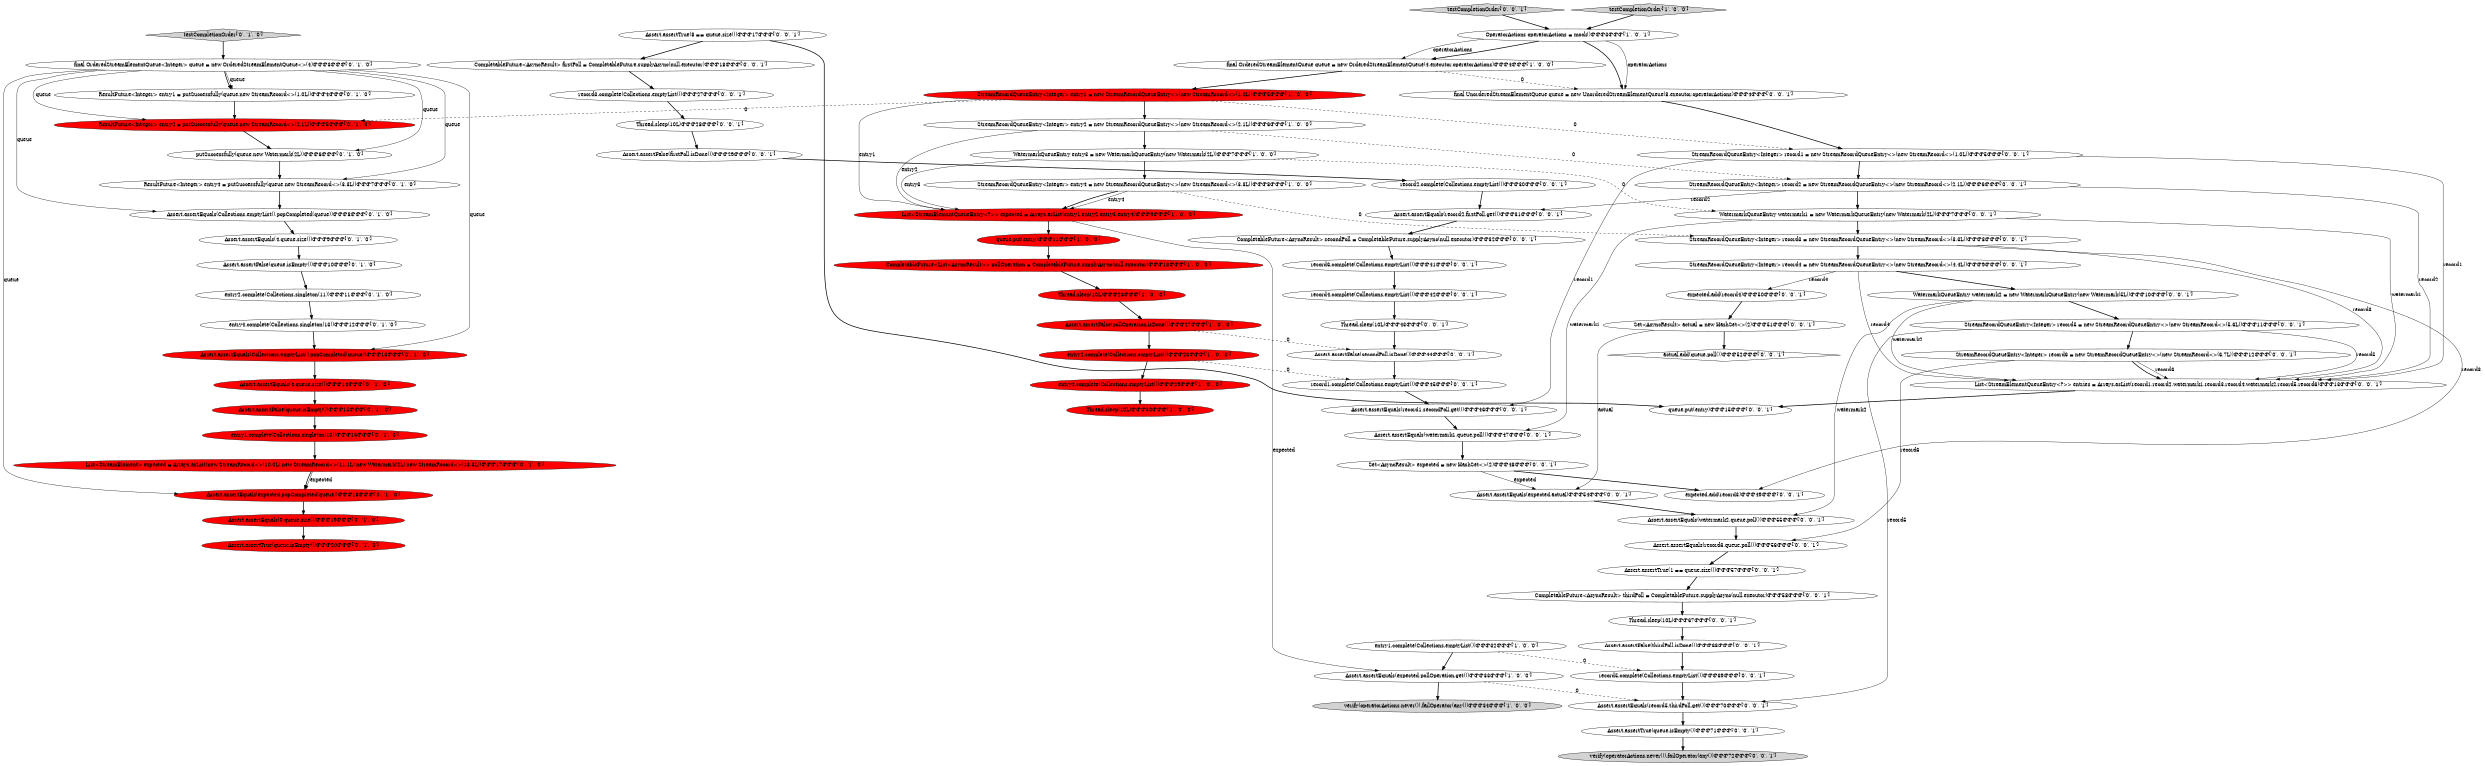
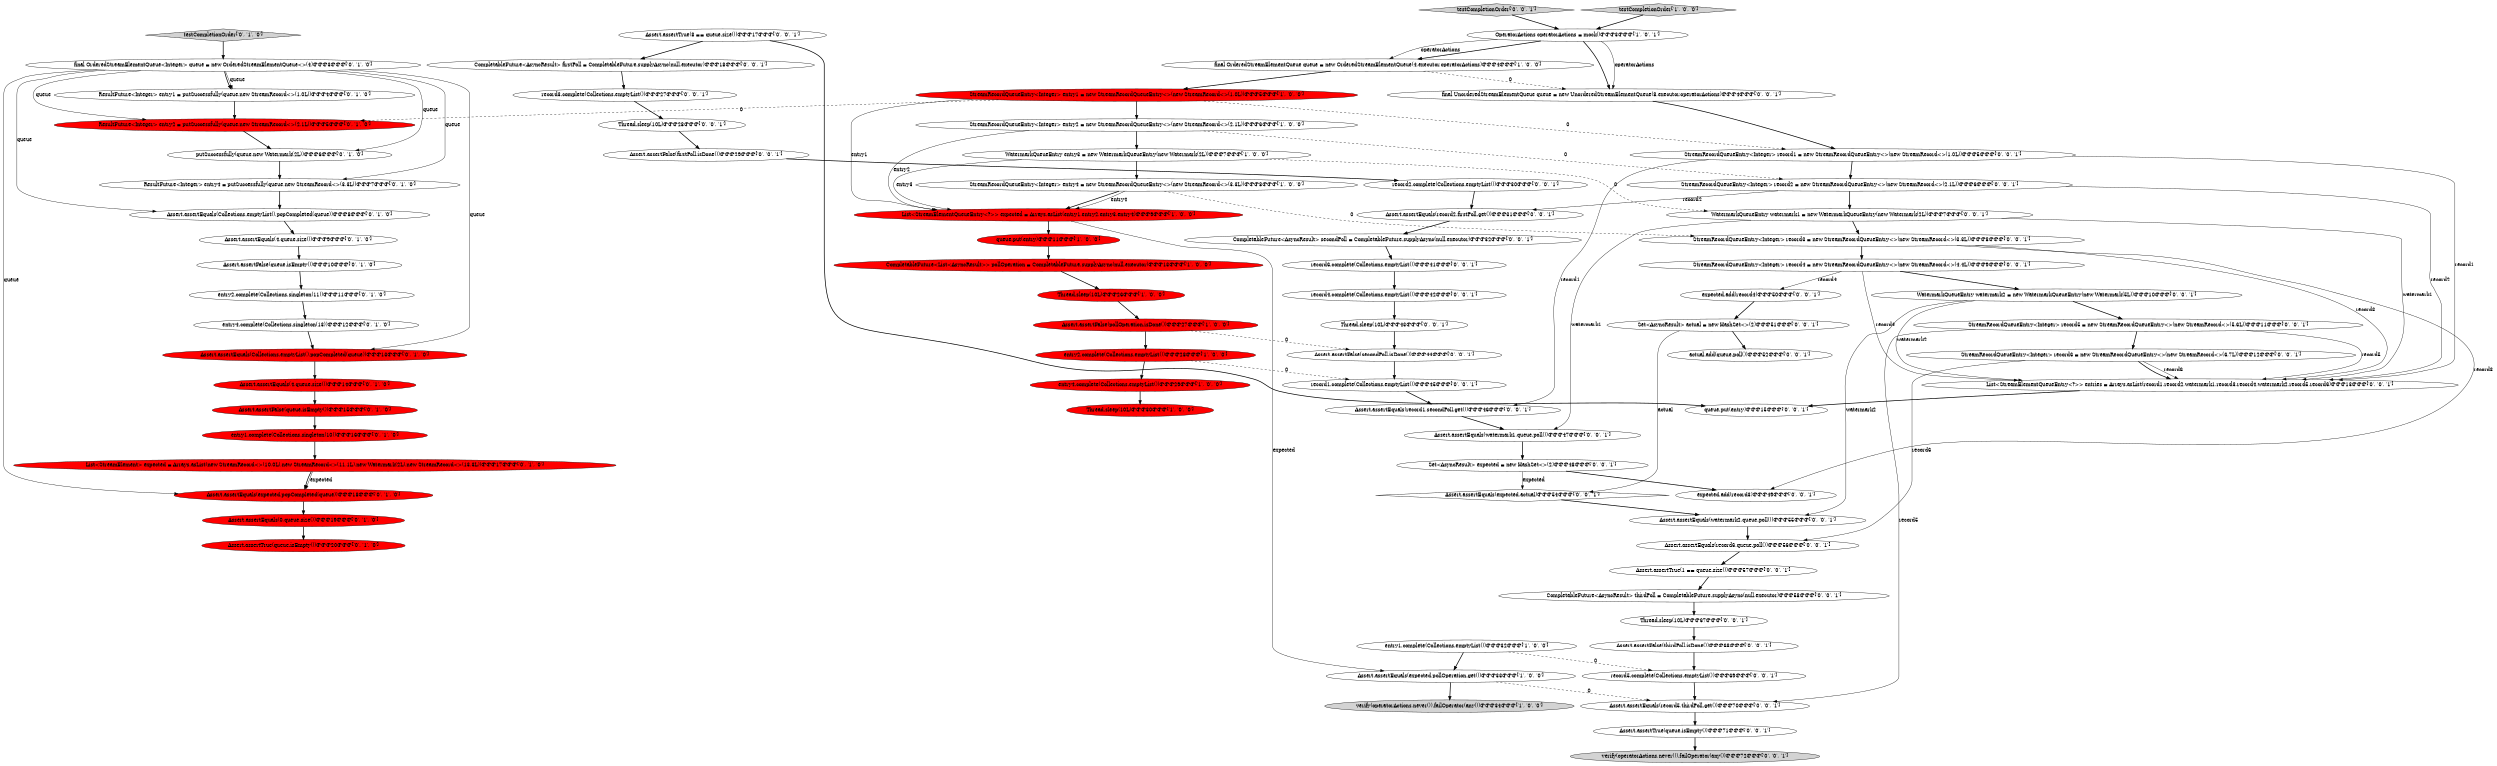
(1724, 355) -> (1750, 355)
(1554, 495) -> (1522, 495)
